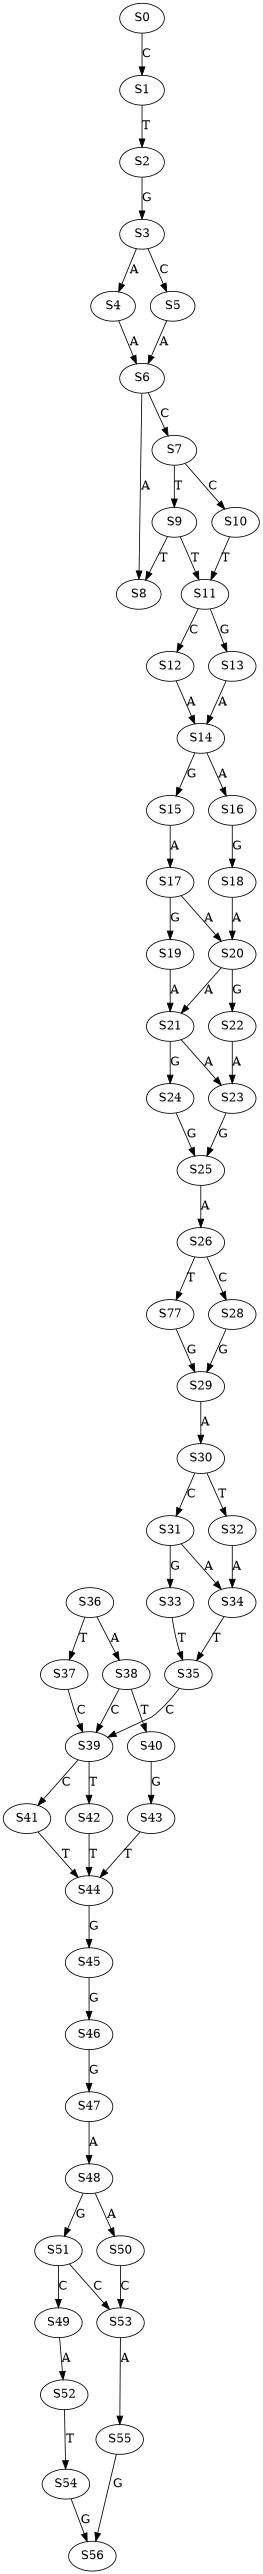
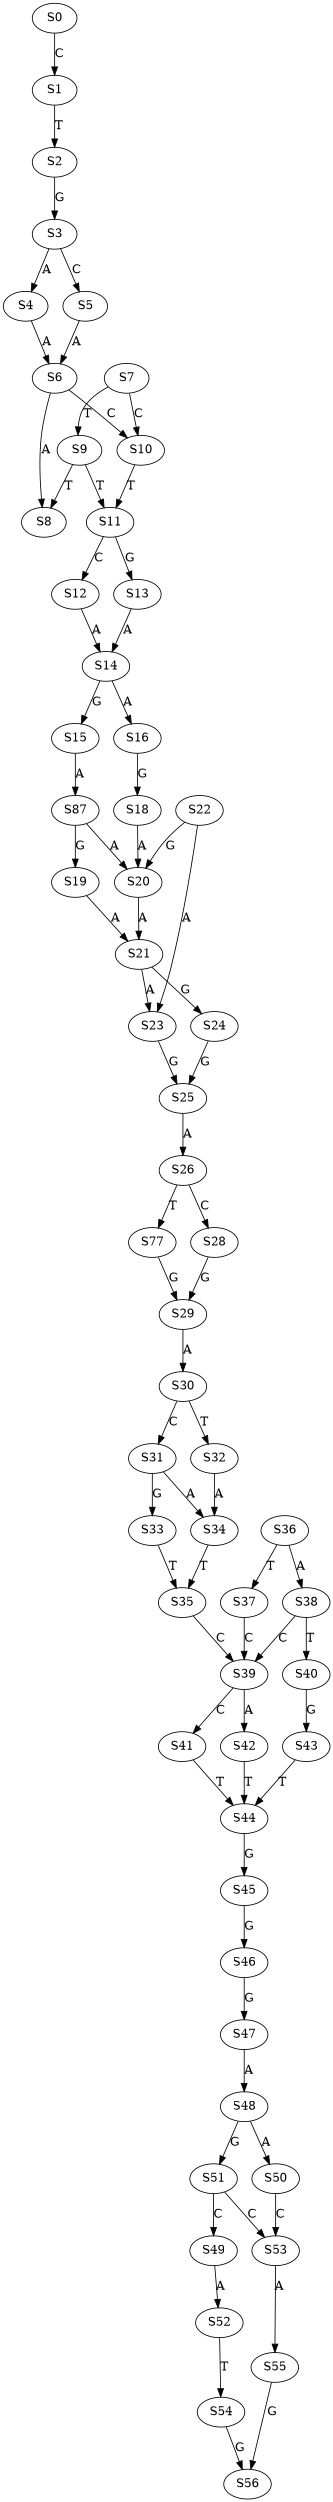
(156, 411) -> (95, 411)
(170, 882) -> (75, 810)
(232, 986) -> (166, 840)
(93, 1783) -> (248, 1711)
